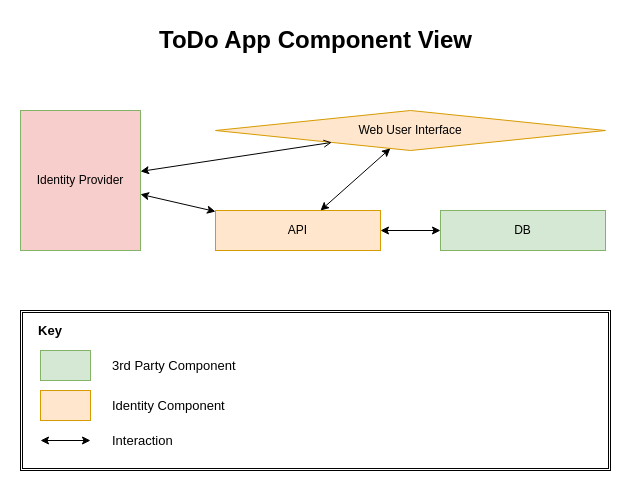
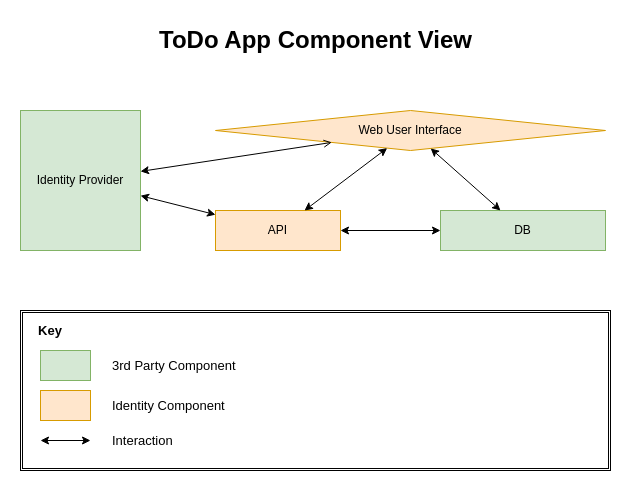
none -> (466, 179)
(81, 181) -> (81, 181)
(298, 231) -> (278, 231)
